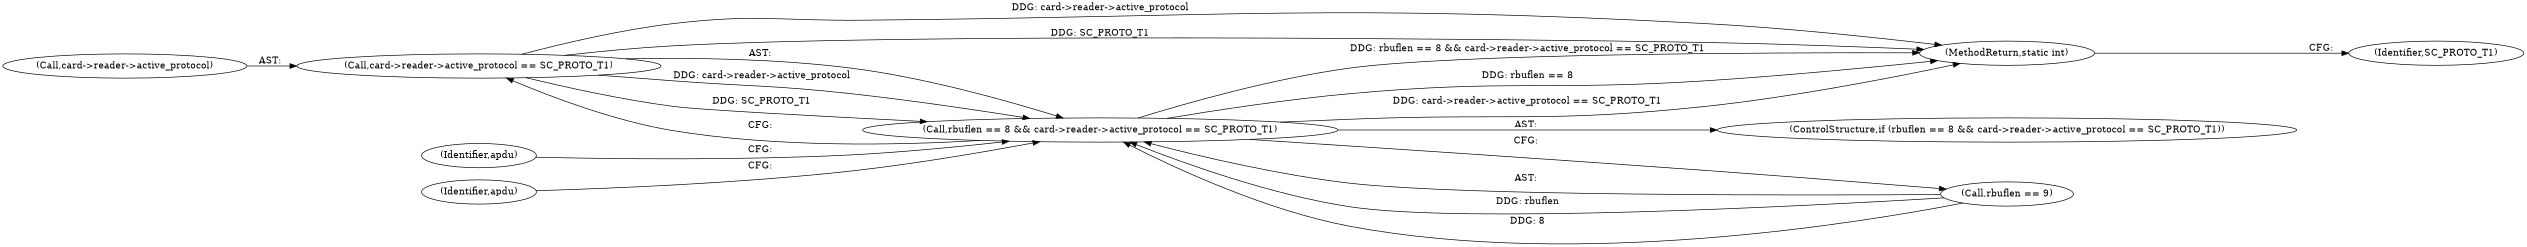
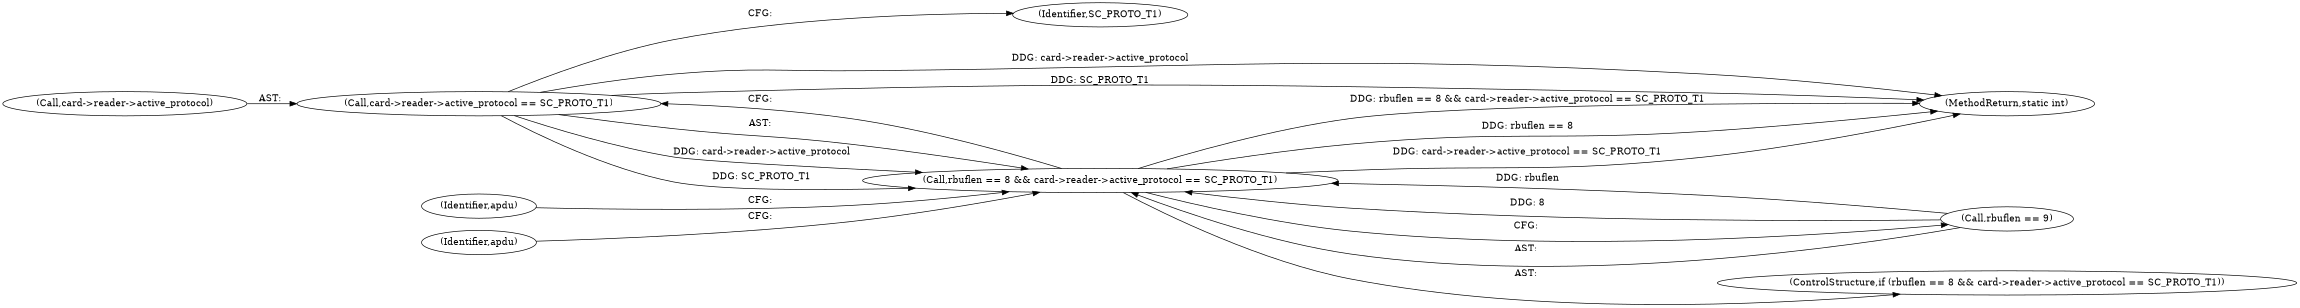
(2218, 53) -> (753, 28)
